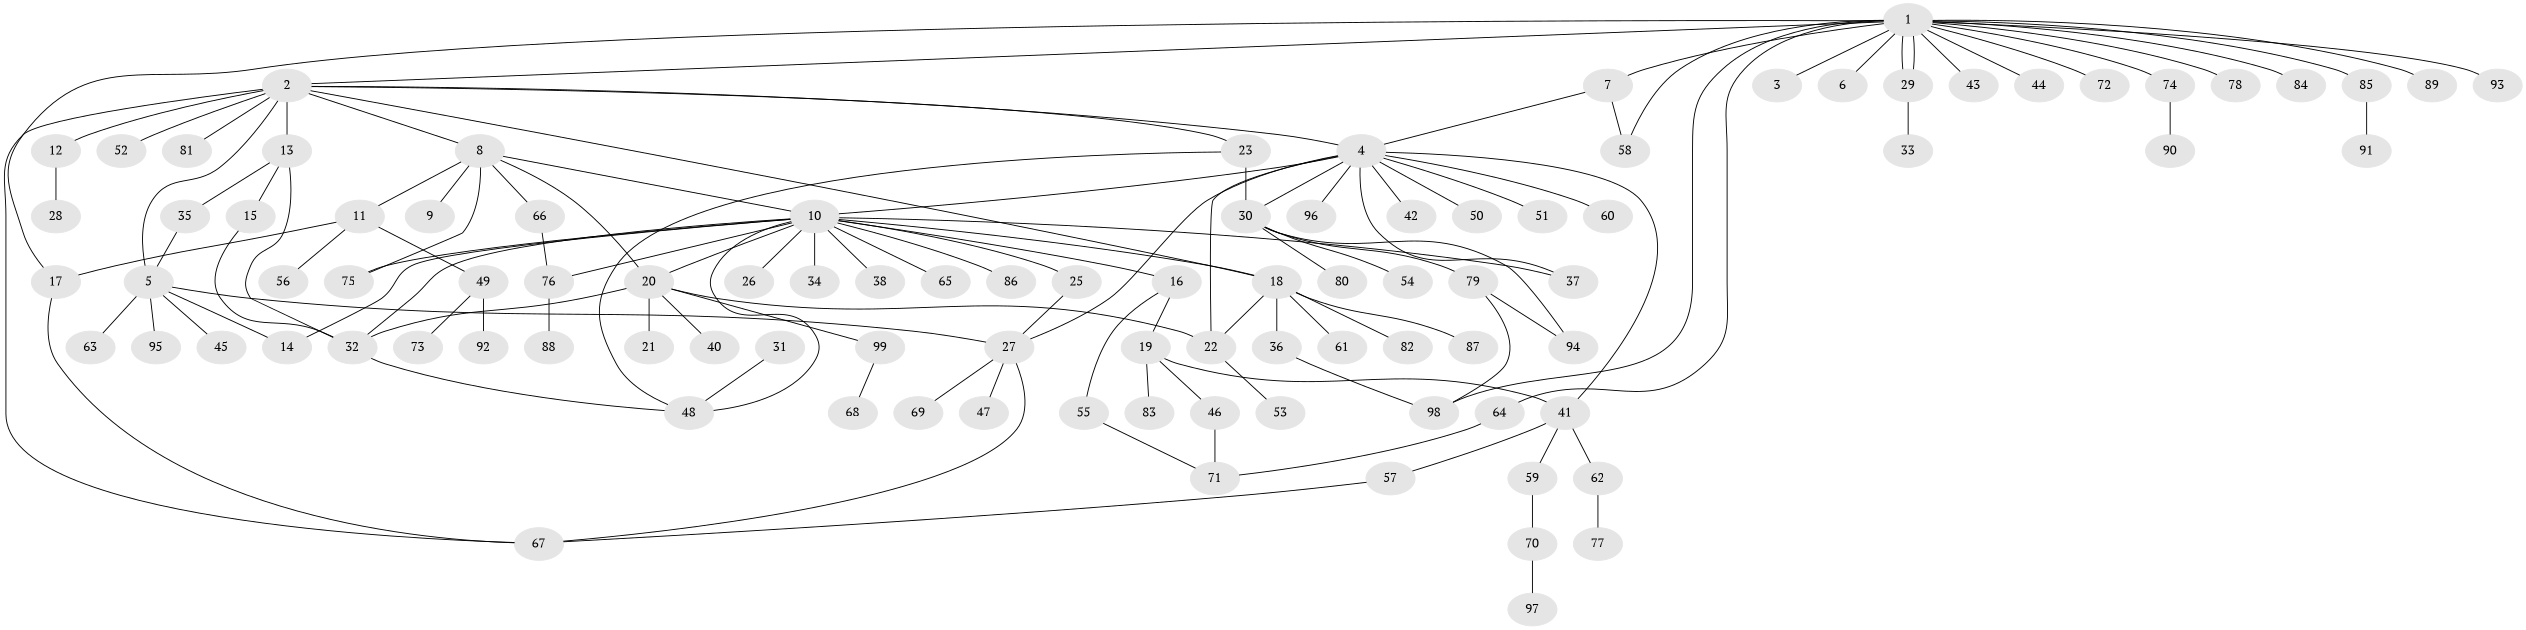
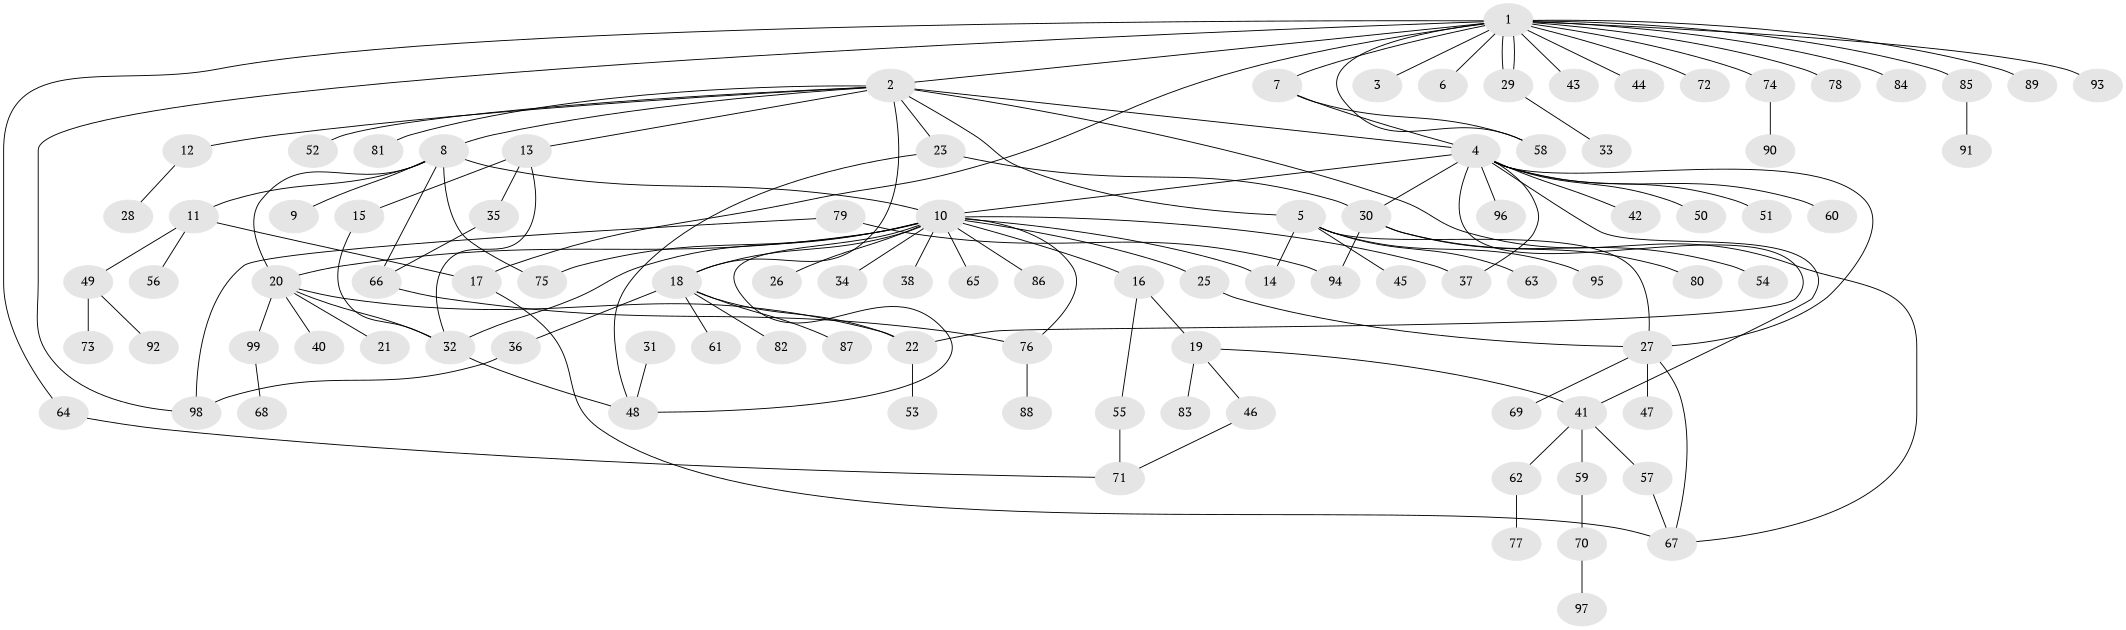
(167, 248) -> (435, 249)
(1360, 249) -> none
